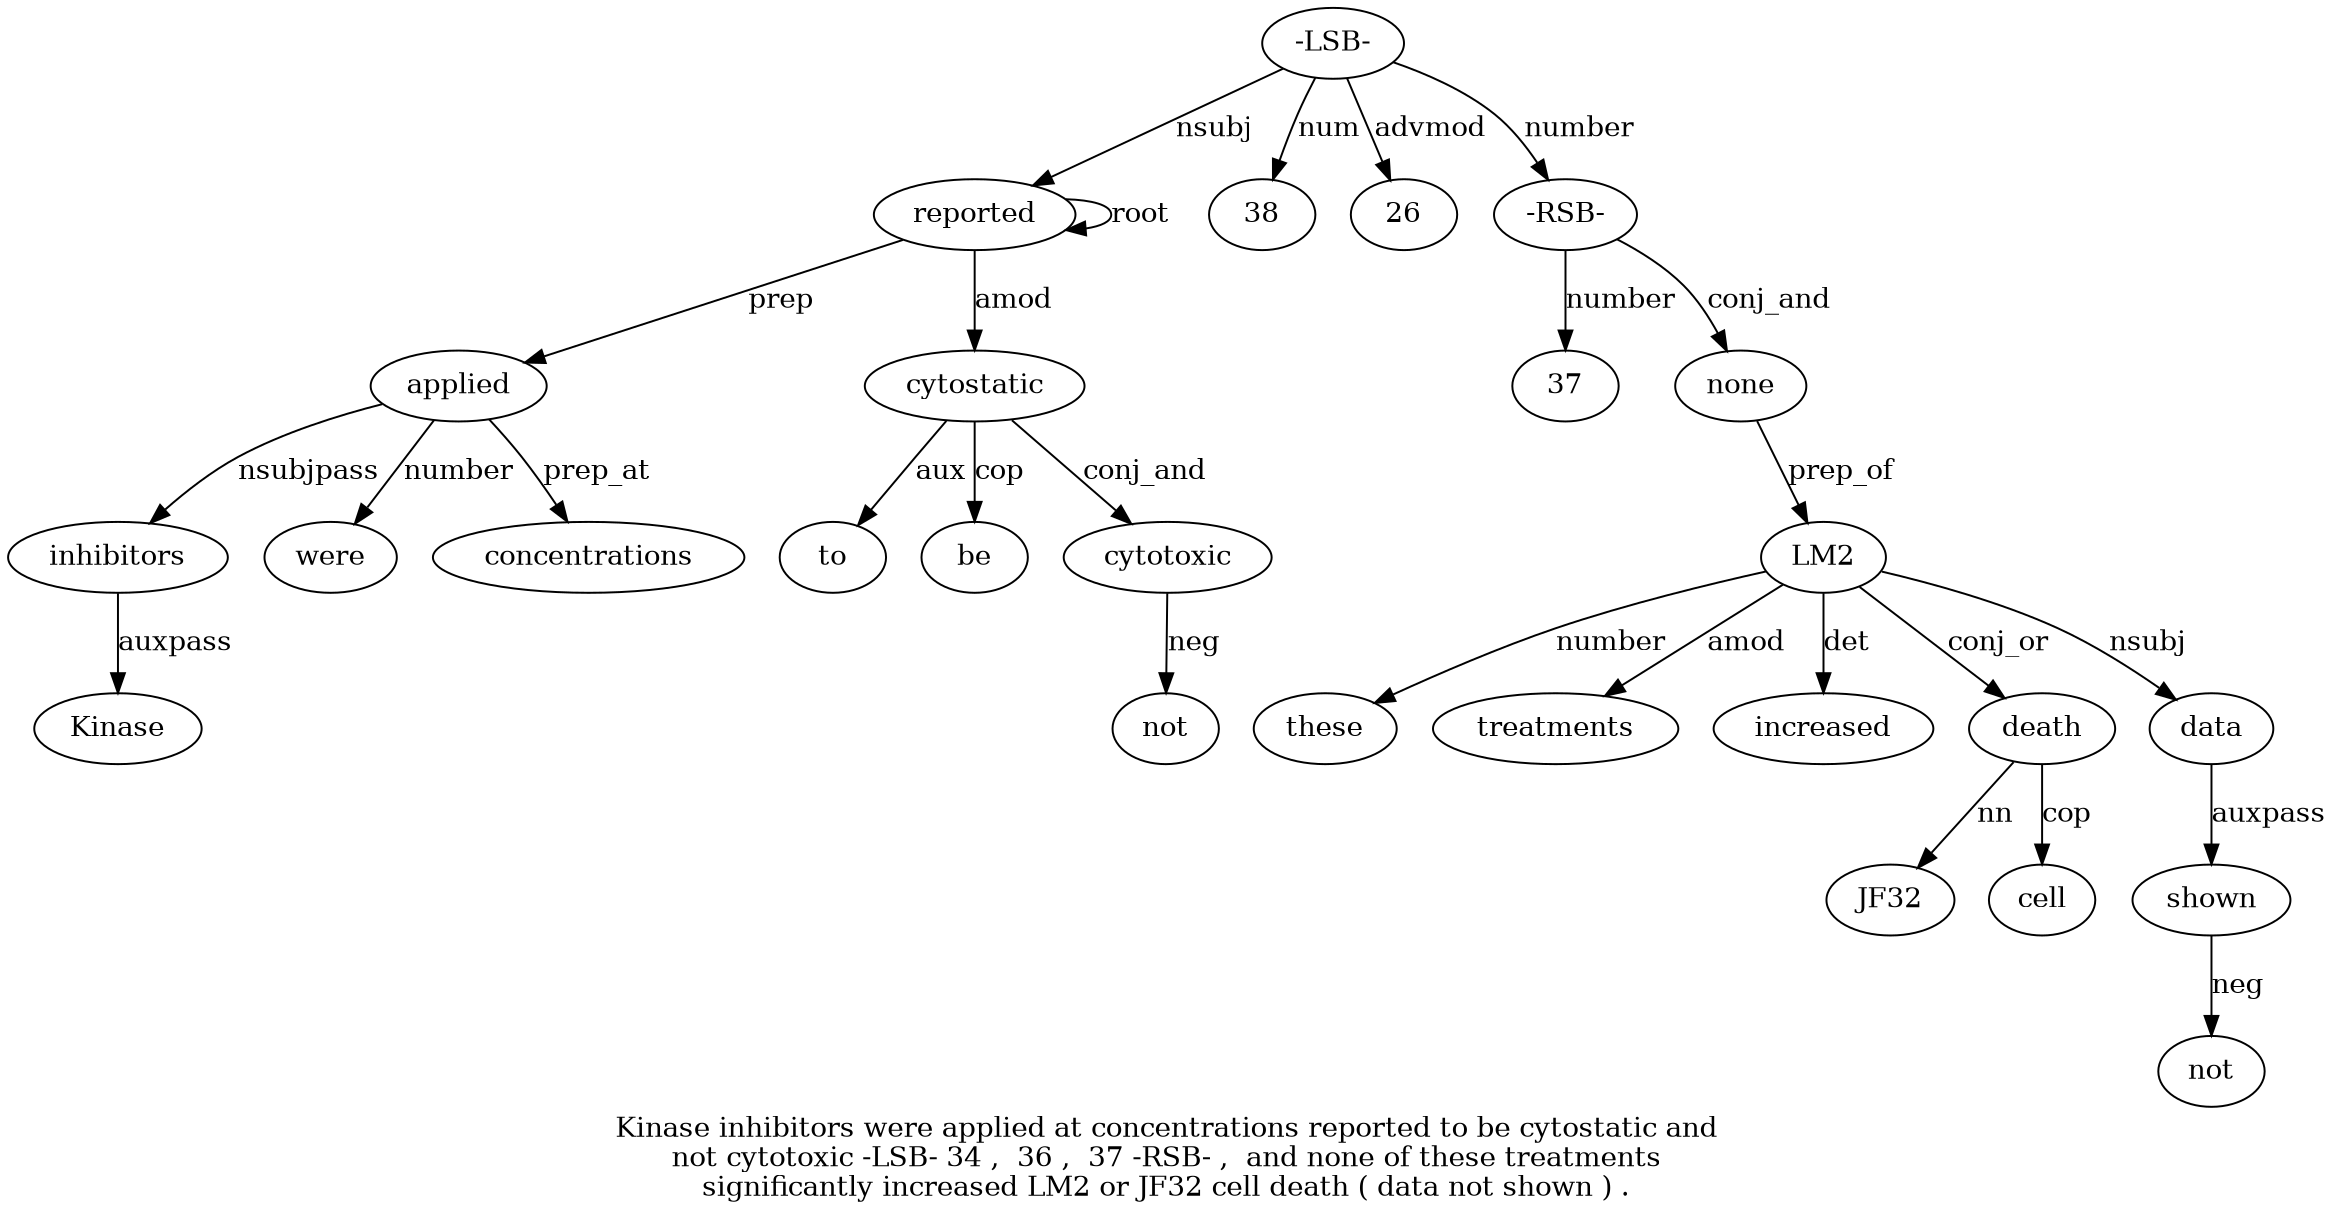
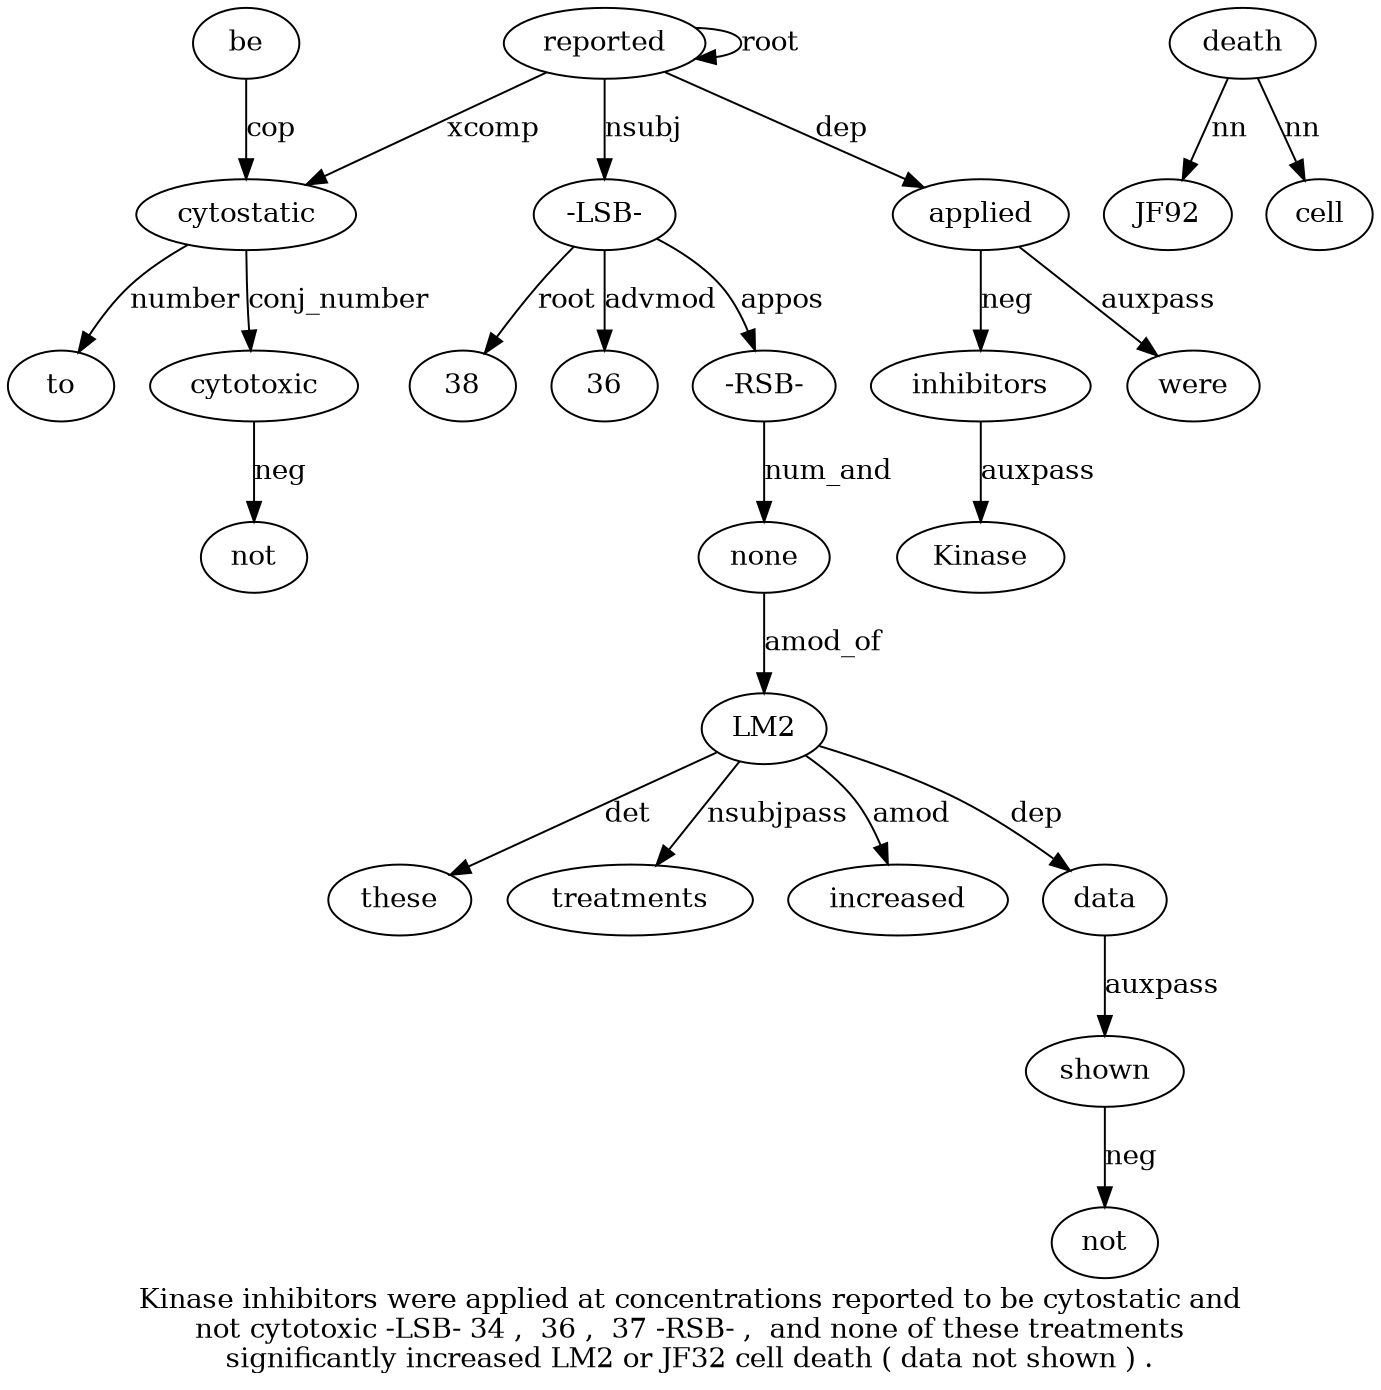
(1167, 123) -> (605, 119)
(1329, 129) -> (567, 300)
(1579, 129) -> (783, 300)
(1404, 215) -> (605, 386)
(782, 300) -> (842, 129)
(1014, 300) -> (493, 129)
(1769, 300) -> (828, 472)
(1566, 386) -> none
(975, 462) -> (246, 119)
(309, 472) -> (1007, 300)
(459, 472) -> (1158, 300)
(941, 472) -> (185, 300)
(1145, 472) -> (339, 300)
(1841, 472) -> (823, 643)
(589, 557) -> none
(1924, 636) -> none
(1611, 643) -> (628, 814)
(1747, 643) -> (778, 814)
(1847, 643) -> (912, 814)
(2148, 643) -> (1037, 814)
(2067, 814) -> (1303, 129)
(1890, 900) -> (1168, 215)
